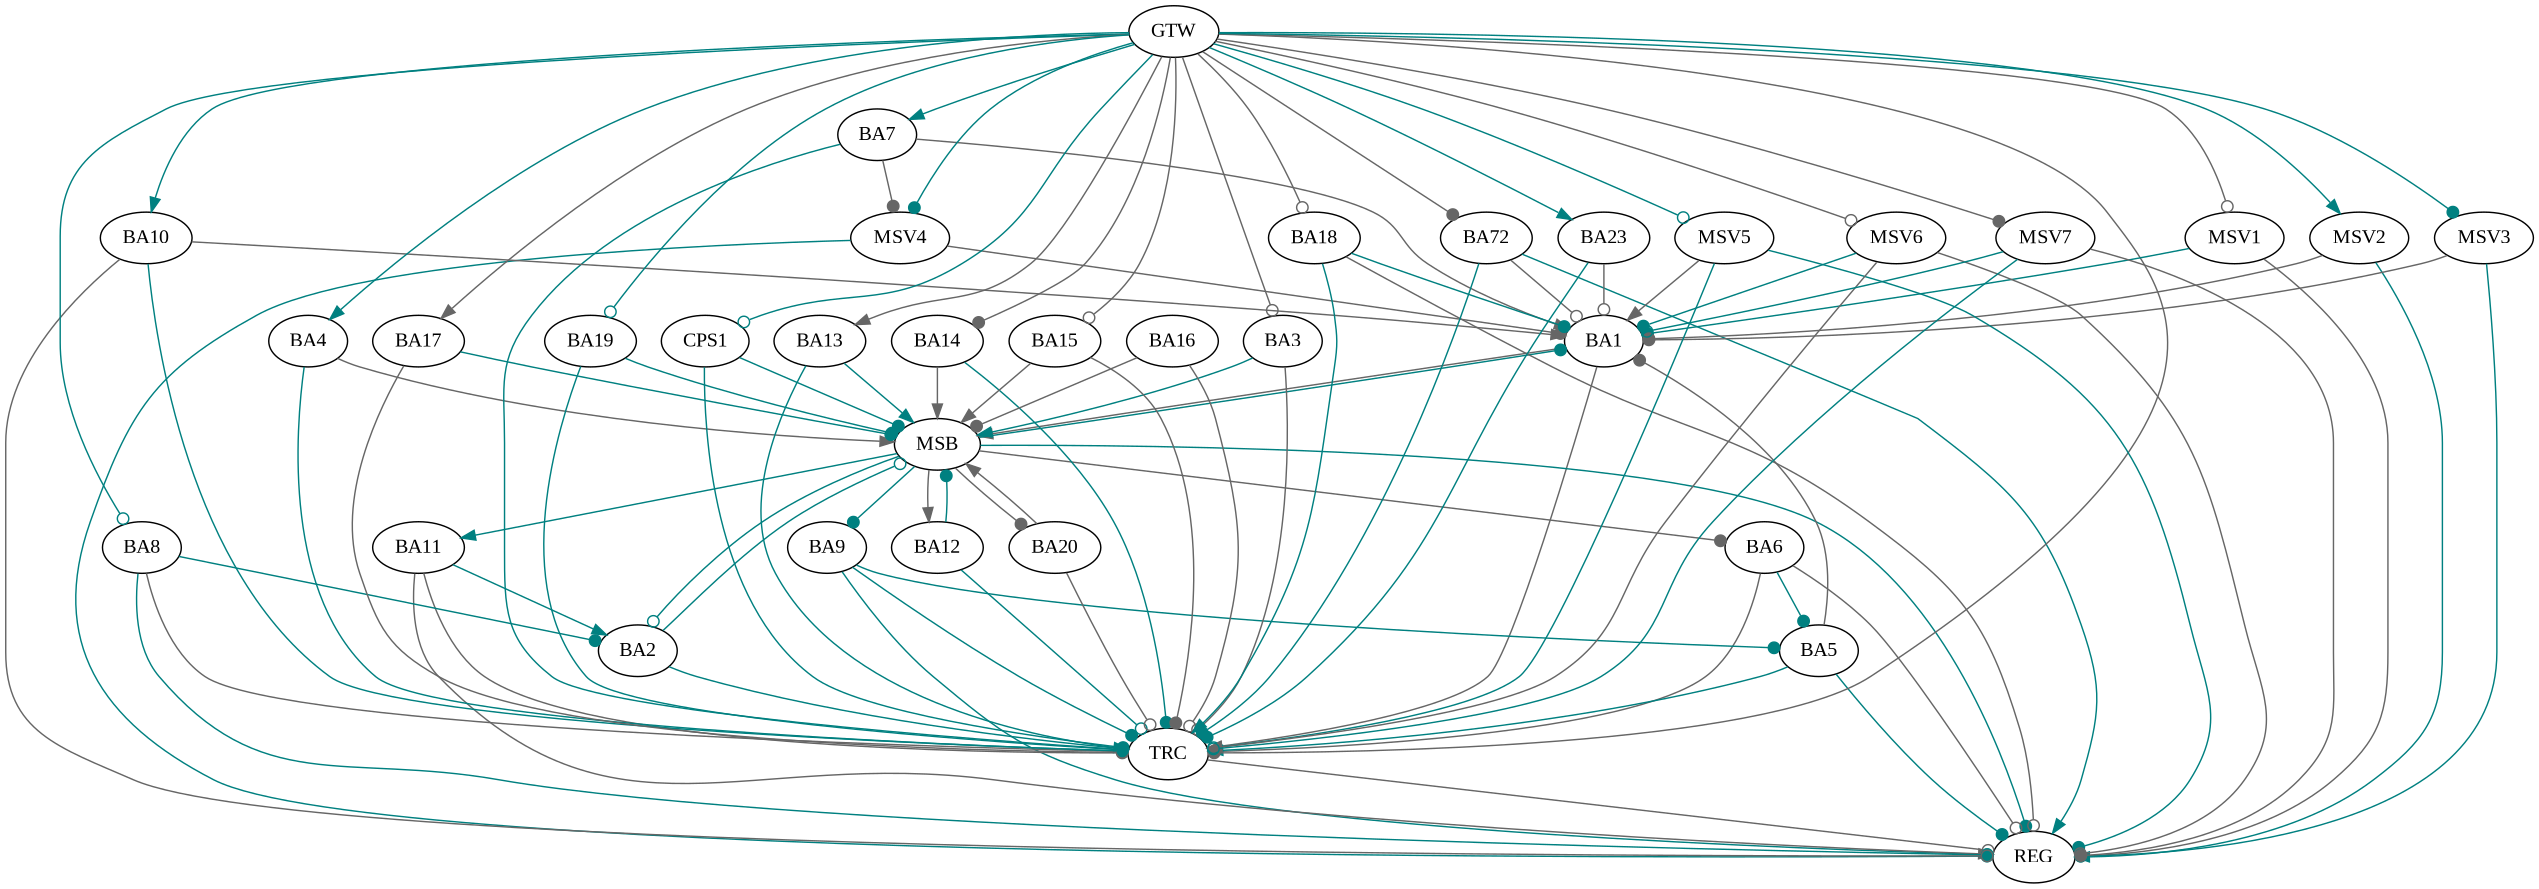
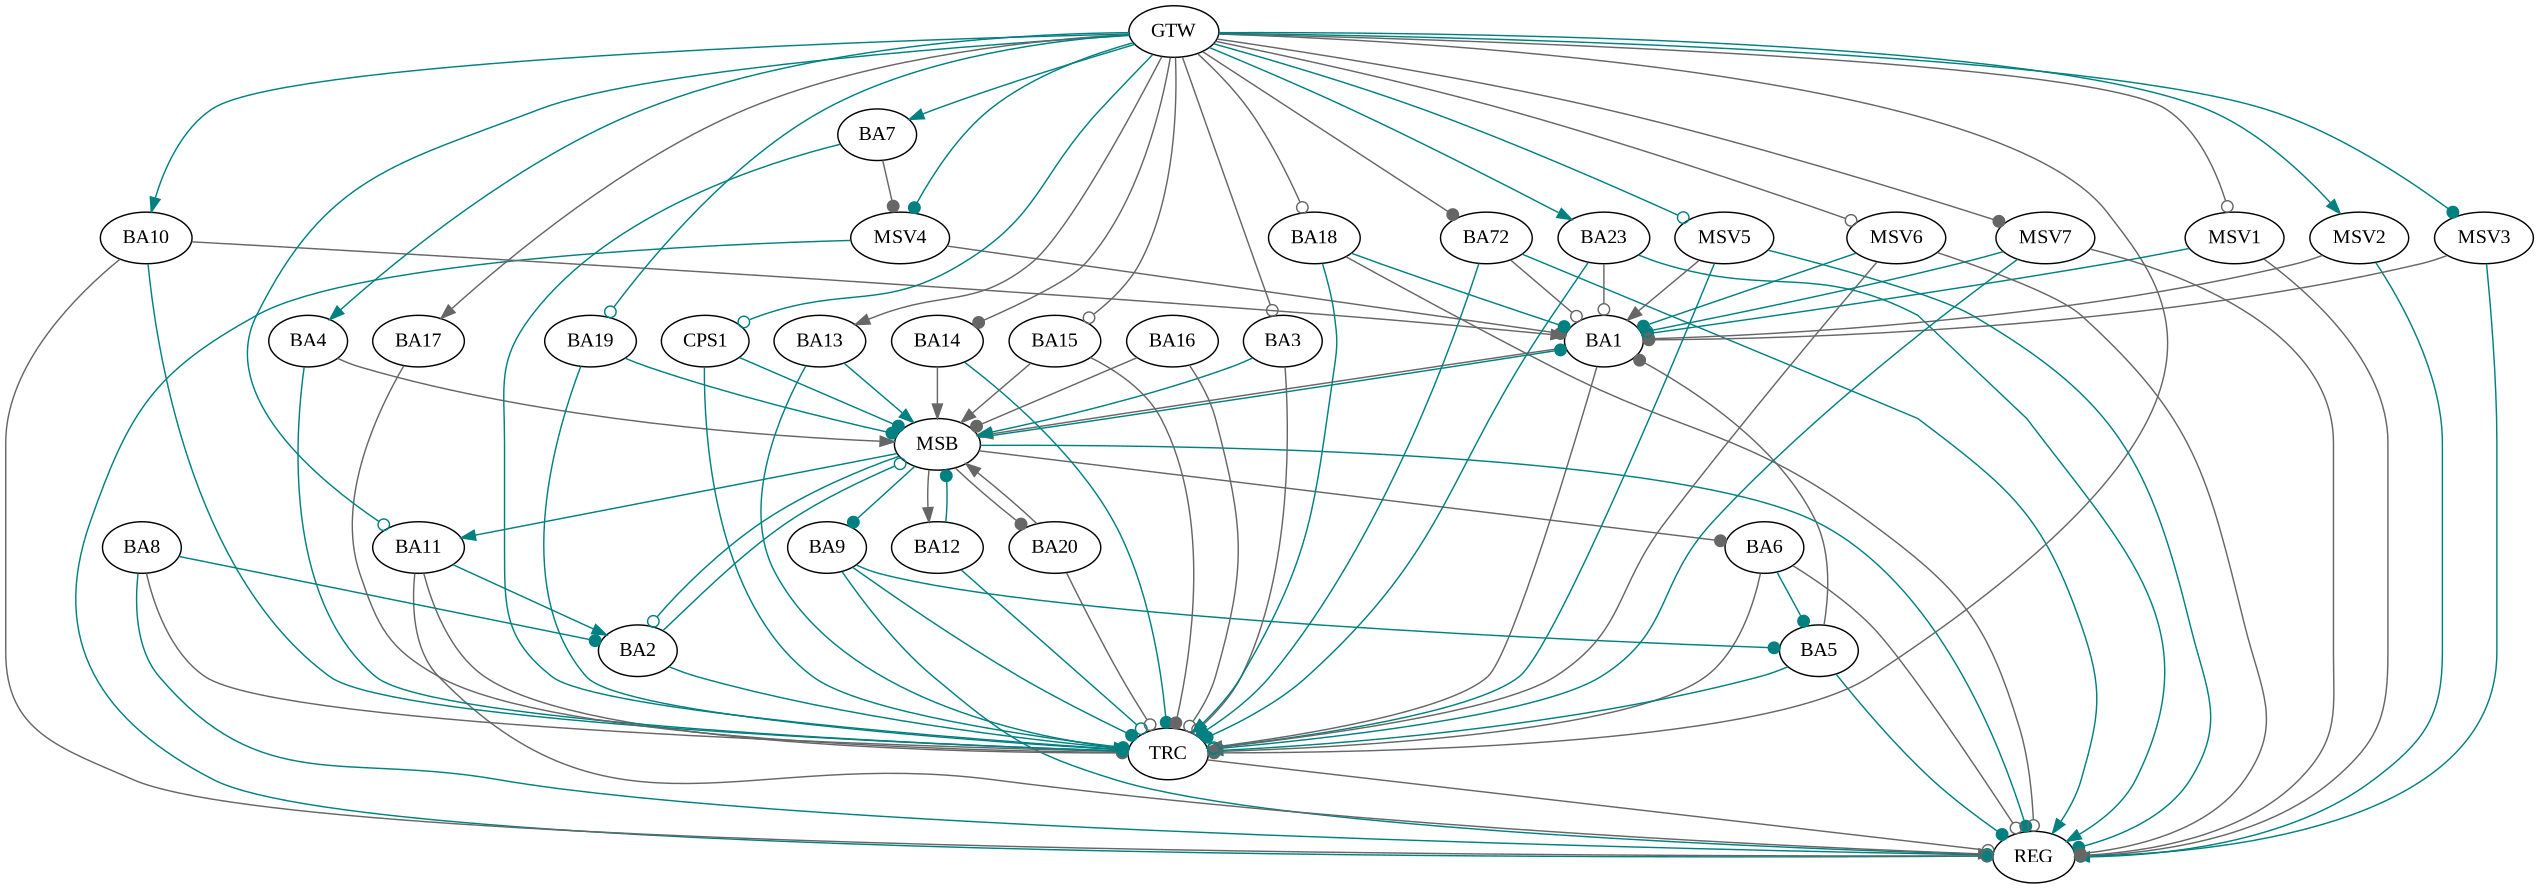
(235, 92) -> (527, 114)
(1254, 180) -> none
(672, 394) -> none
none -> (2041, 437)
